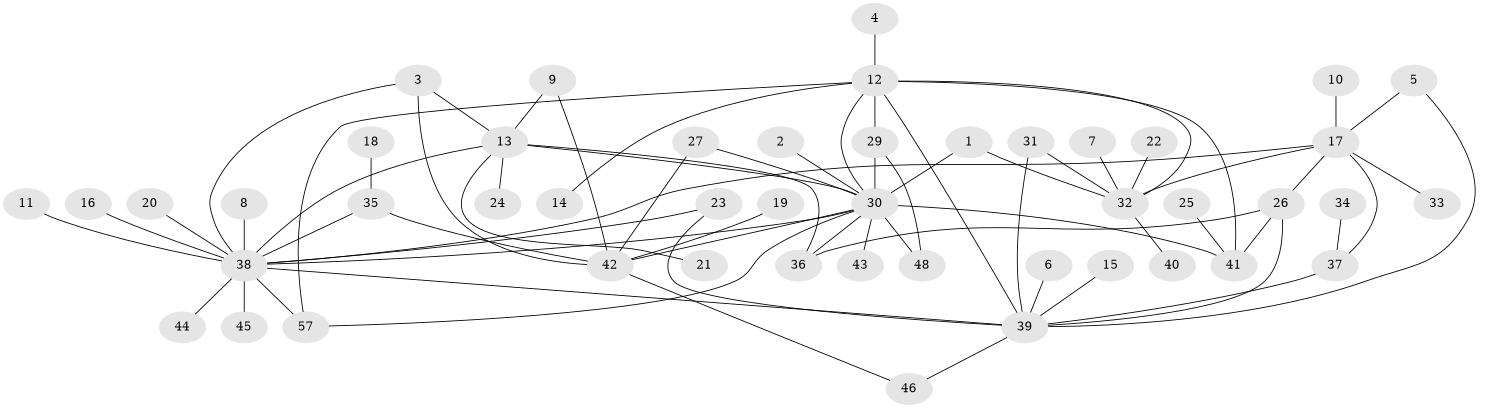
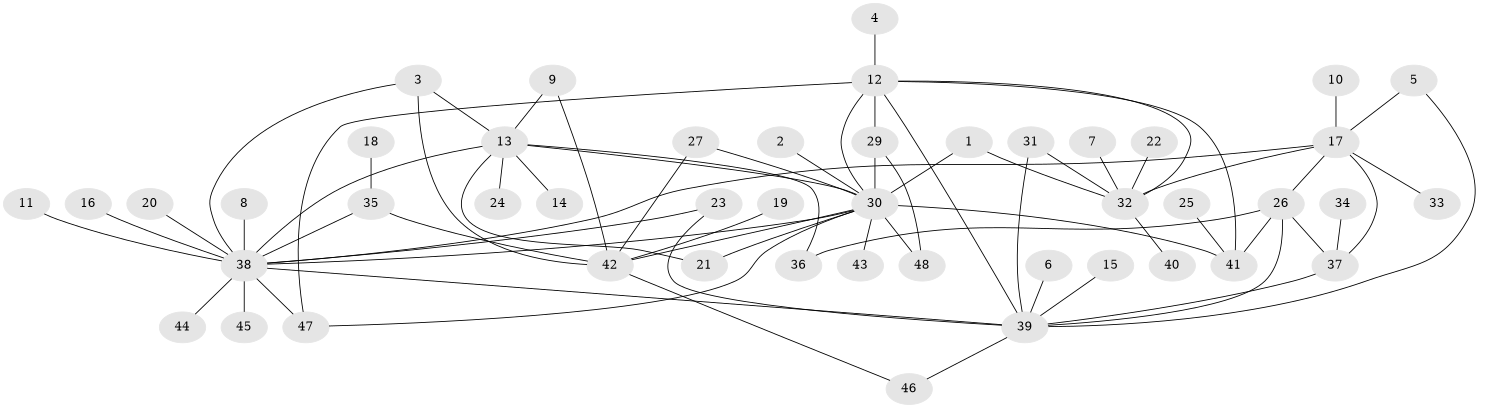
(702, 113) -> (532, 173)
(837, 235) -> (785, 234)
none -> (1308, 235)
(306, 327) -> (306, 327)
